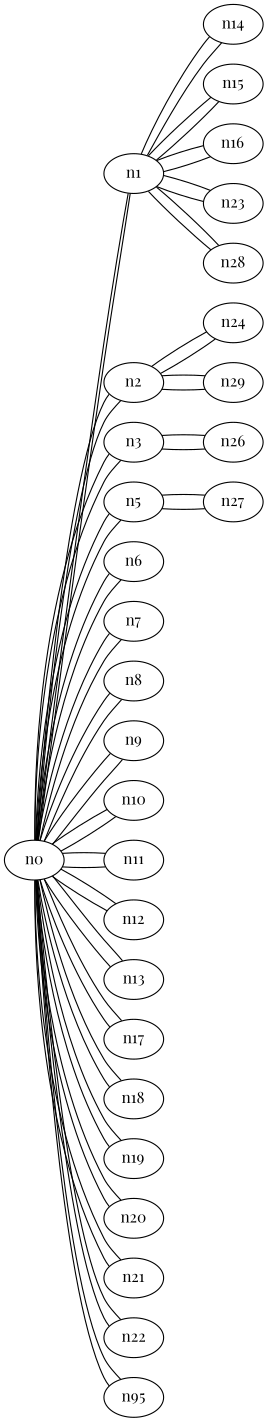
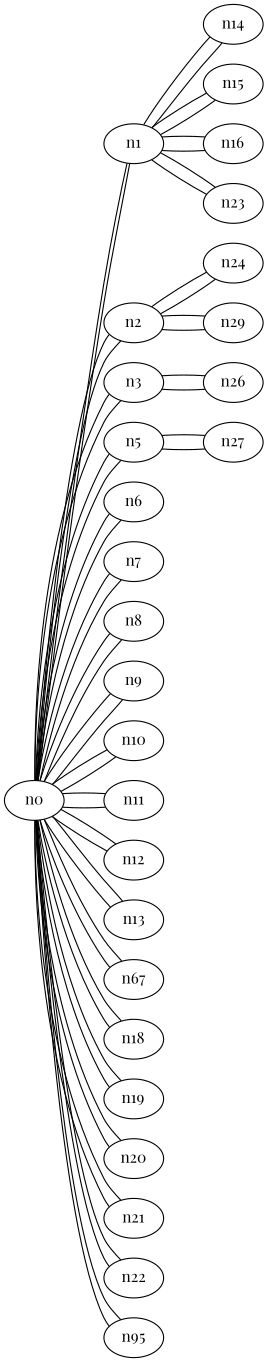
(233, 263) -> none
(134, 1039) -> (134, 980)
